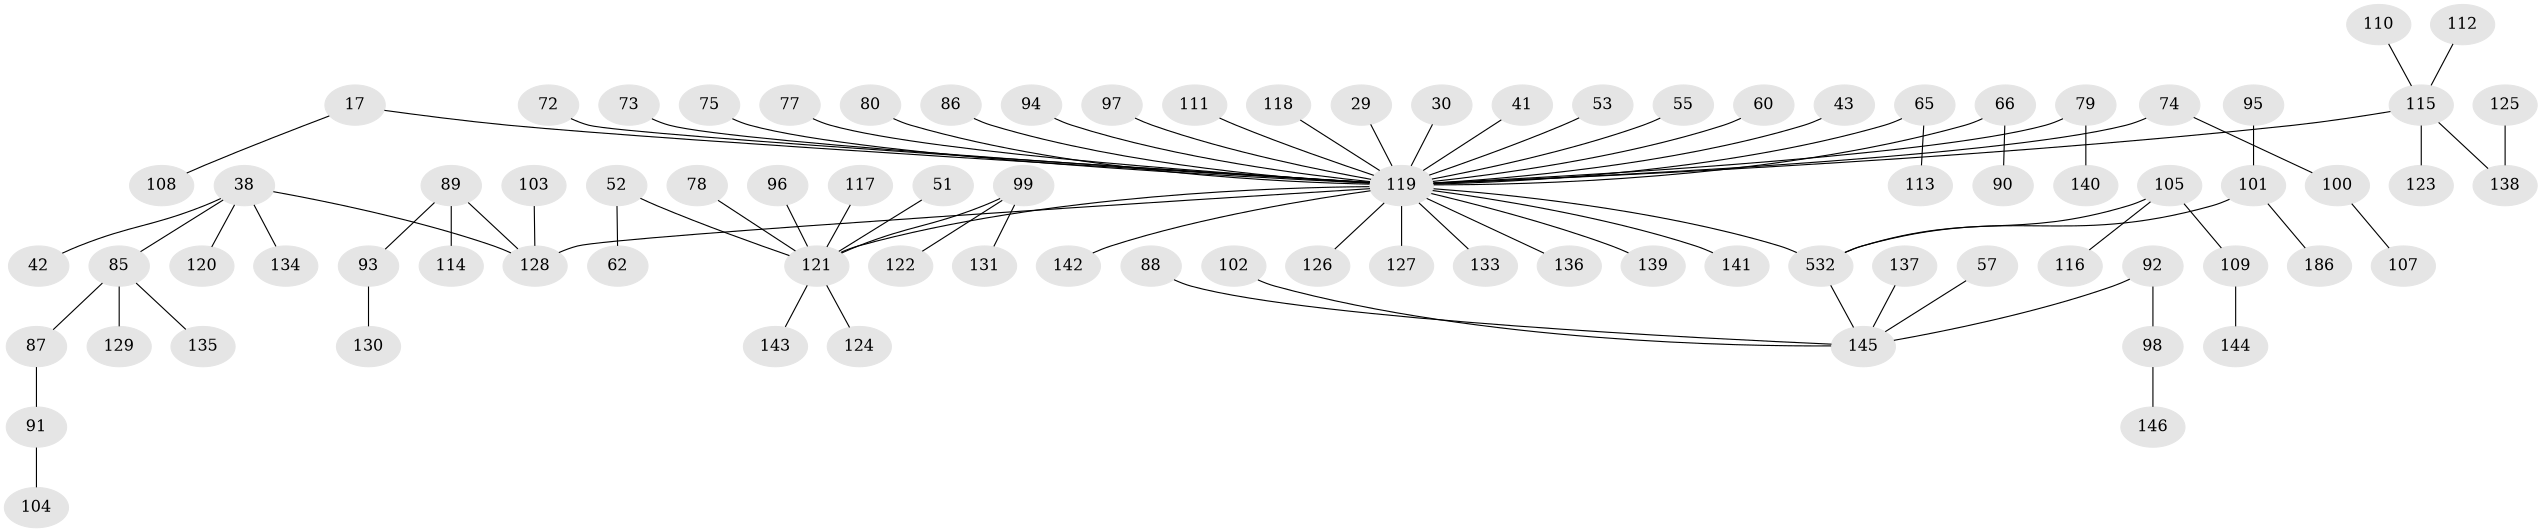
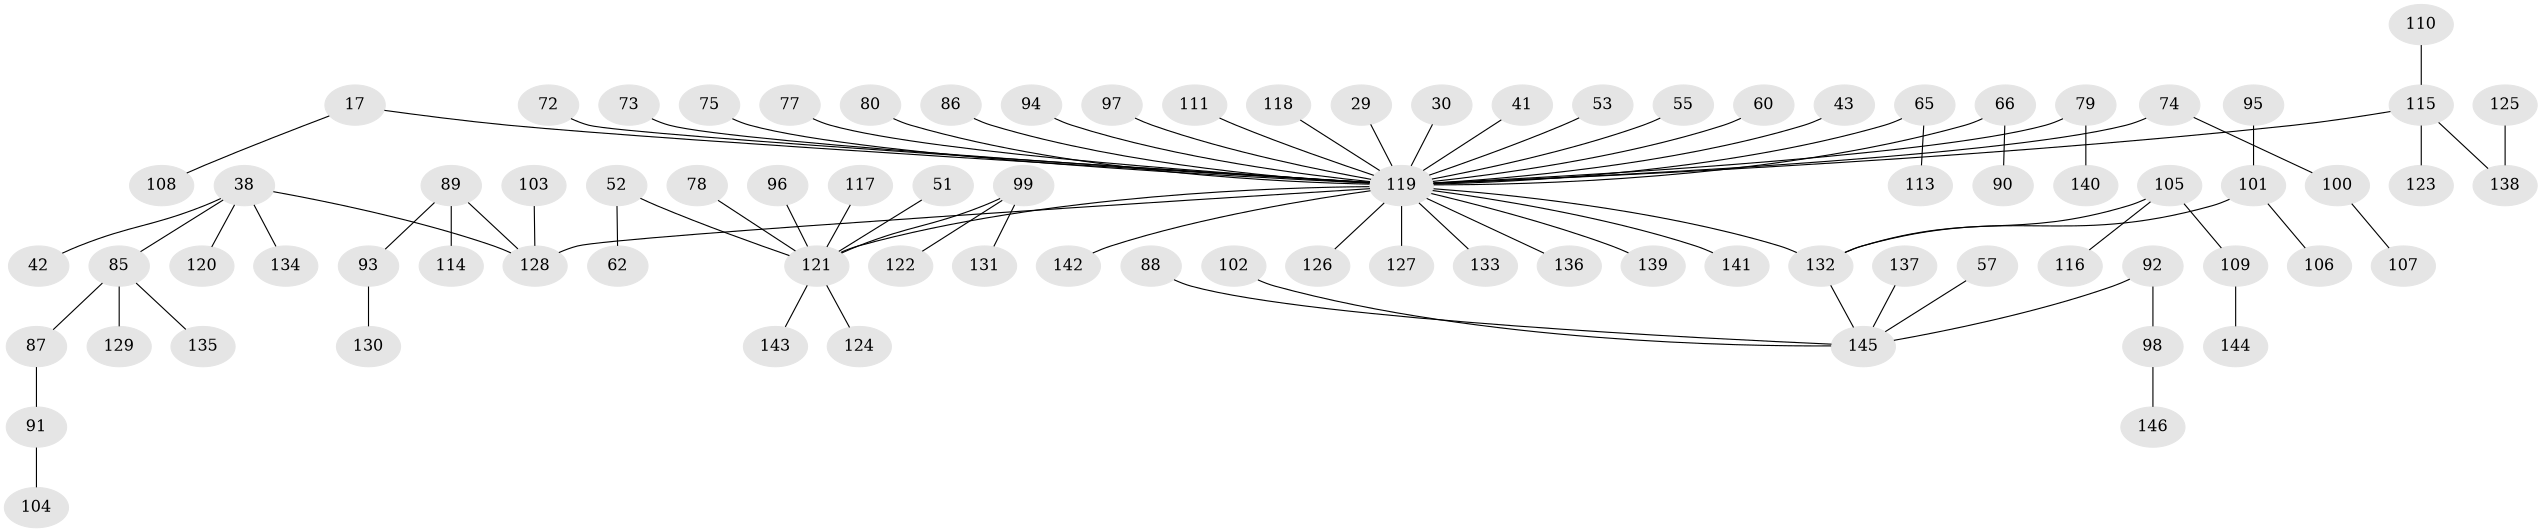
(2463, 25) -> none
(1821, 266) -> (1821, 266)
(2320, 266) -> (2320, 266)
